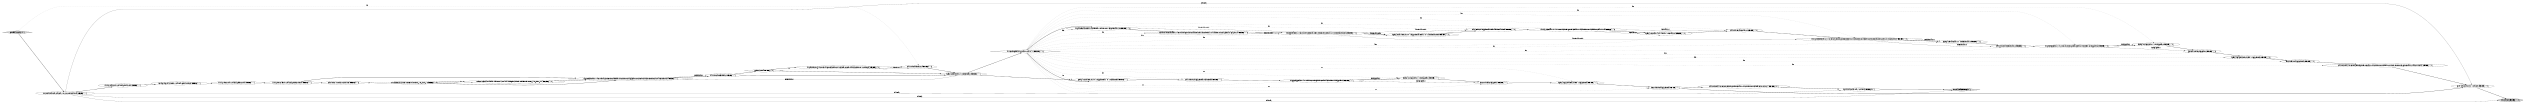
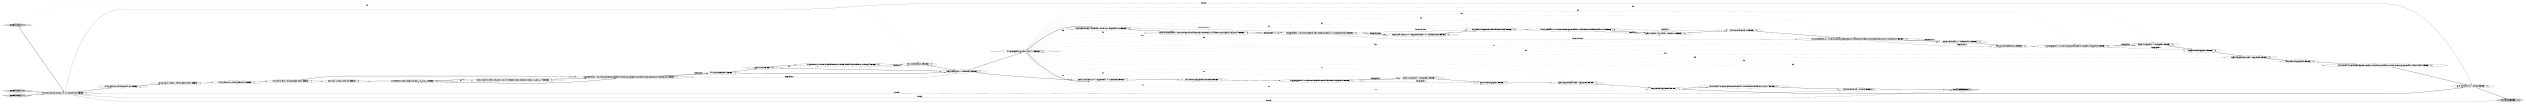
none -> (17, 91)
none -> (17, 96)
